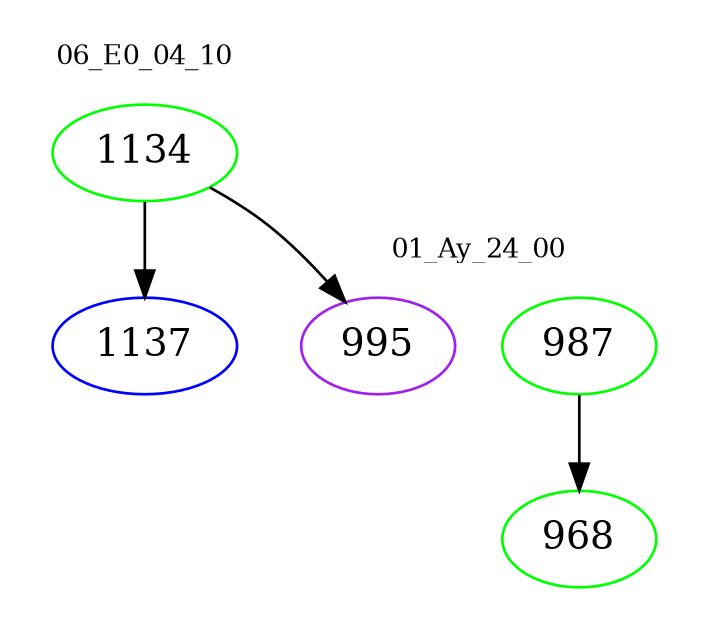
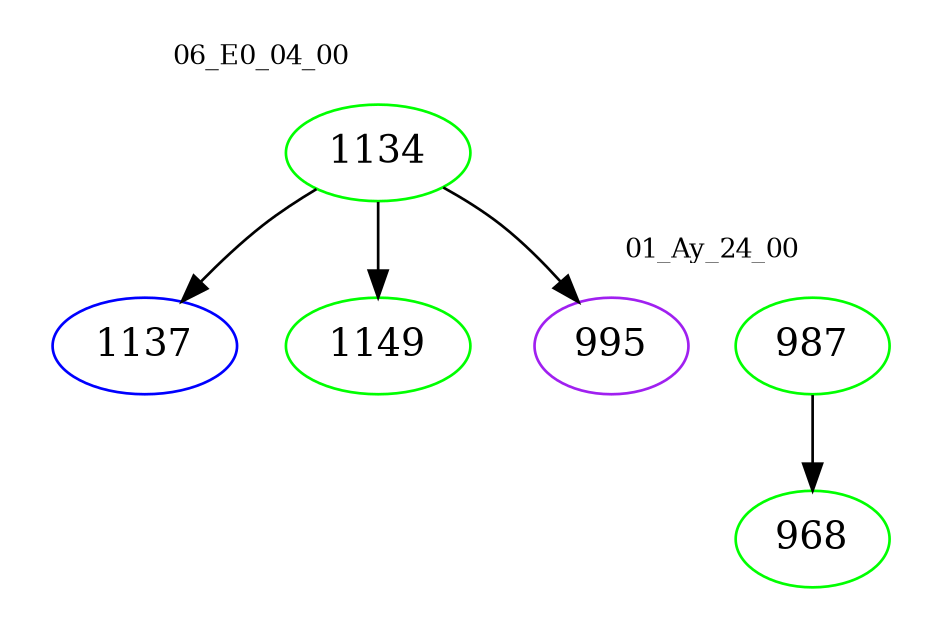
(145, 58) -> (261, 58)
none -> (378, 346)
